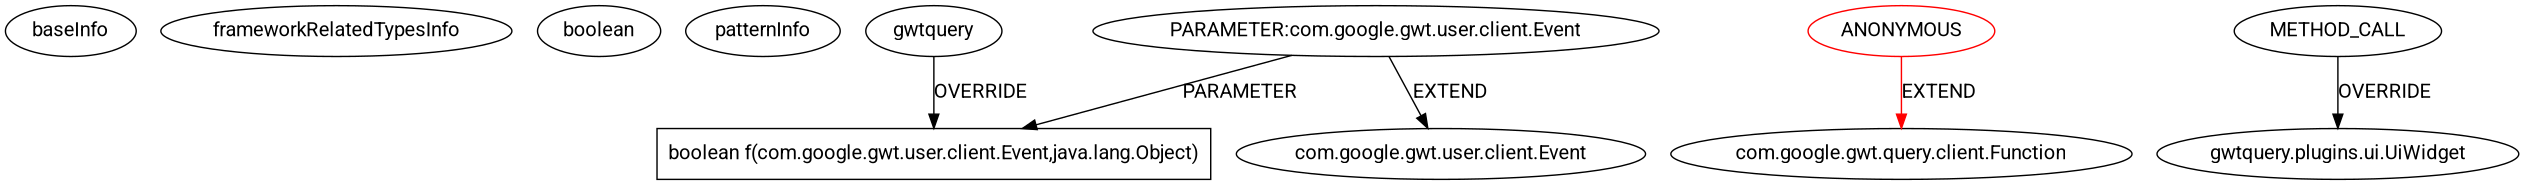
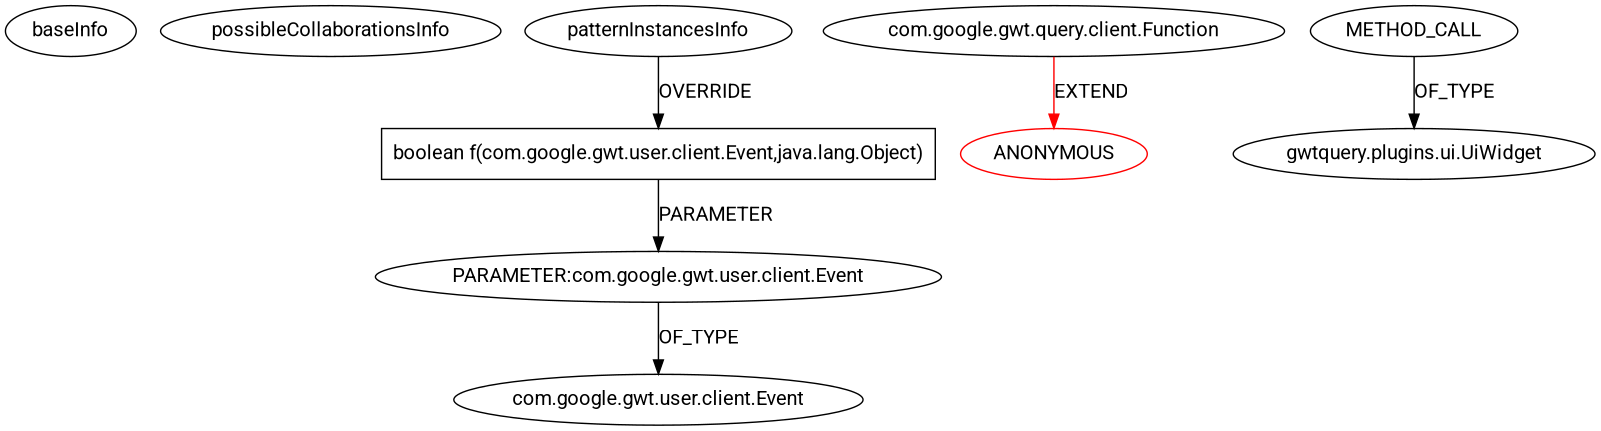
(336, 31) -> none
(599, 31) -> (331, 31)
(763, 31) -> none
(934, 31) -> (658, 31)
(1901, 85) -> (1054, 85)
(1164, 90) -> (658, 208)
(1450, 93) -> (699, 338)
(2385, 93) -> (1455, 93)
